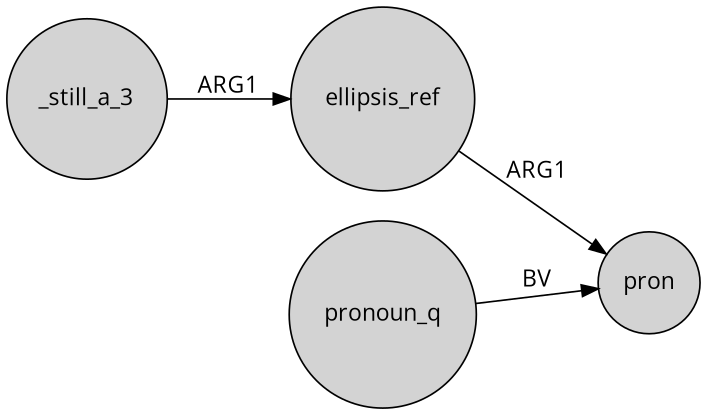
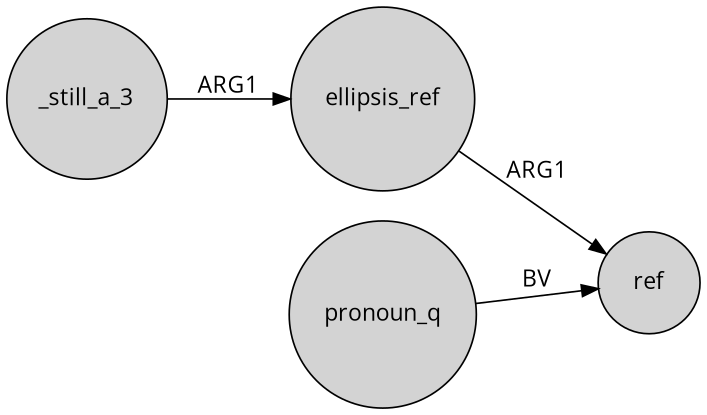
(649, 283) -> (649, 283)
